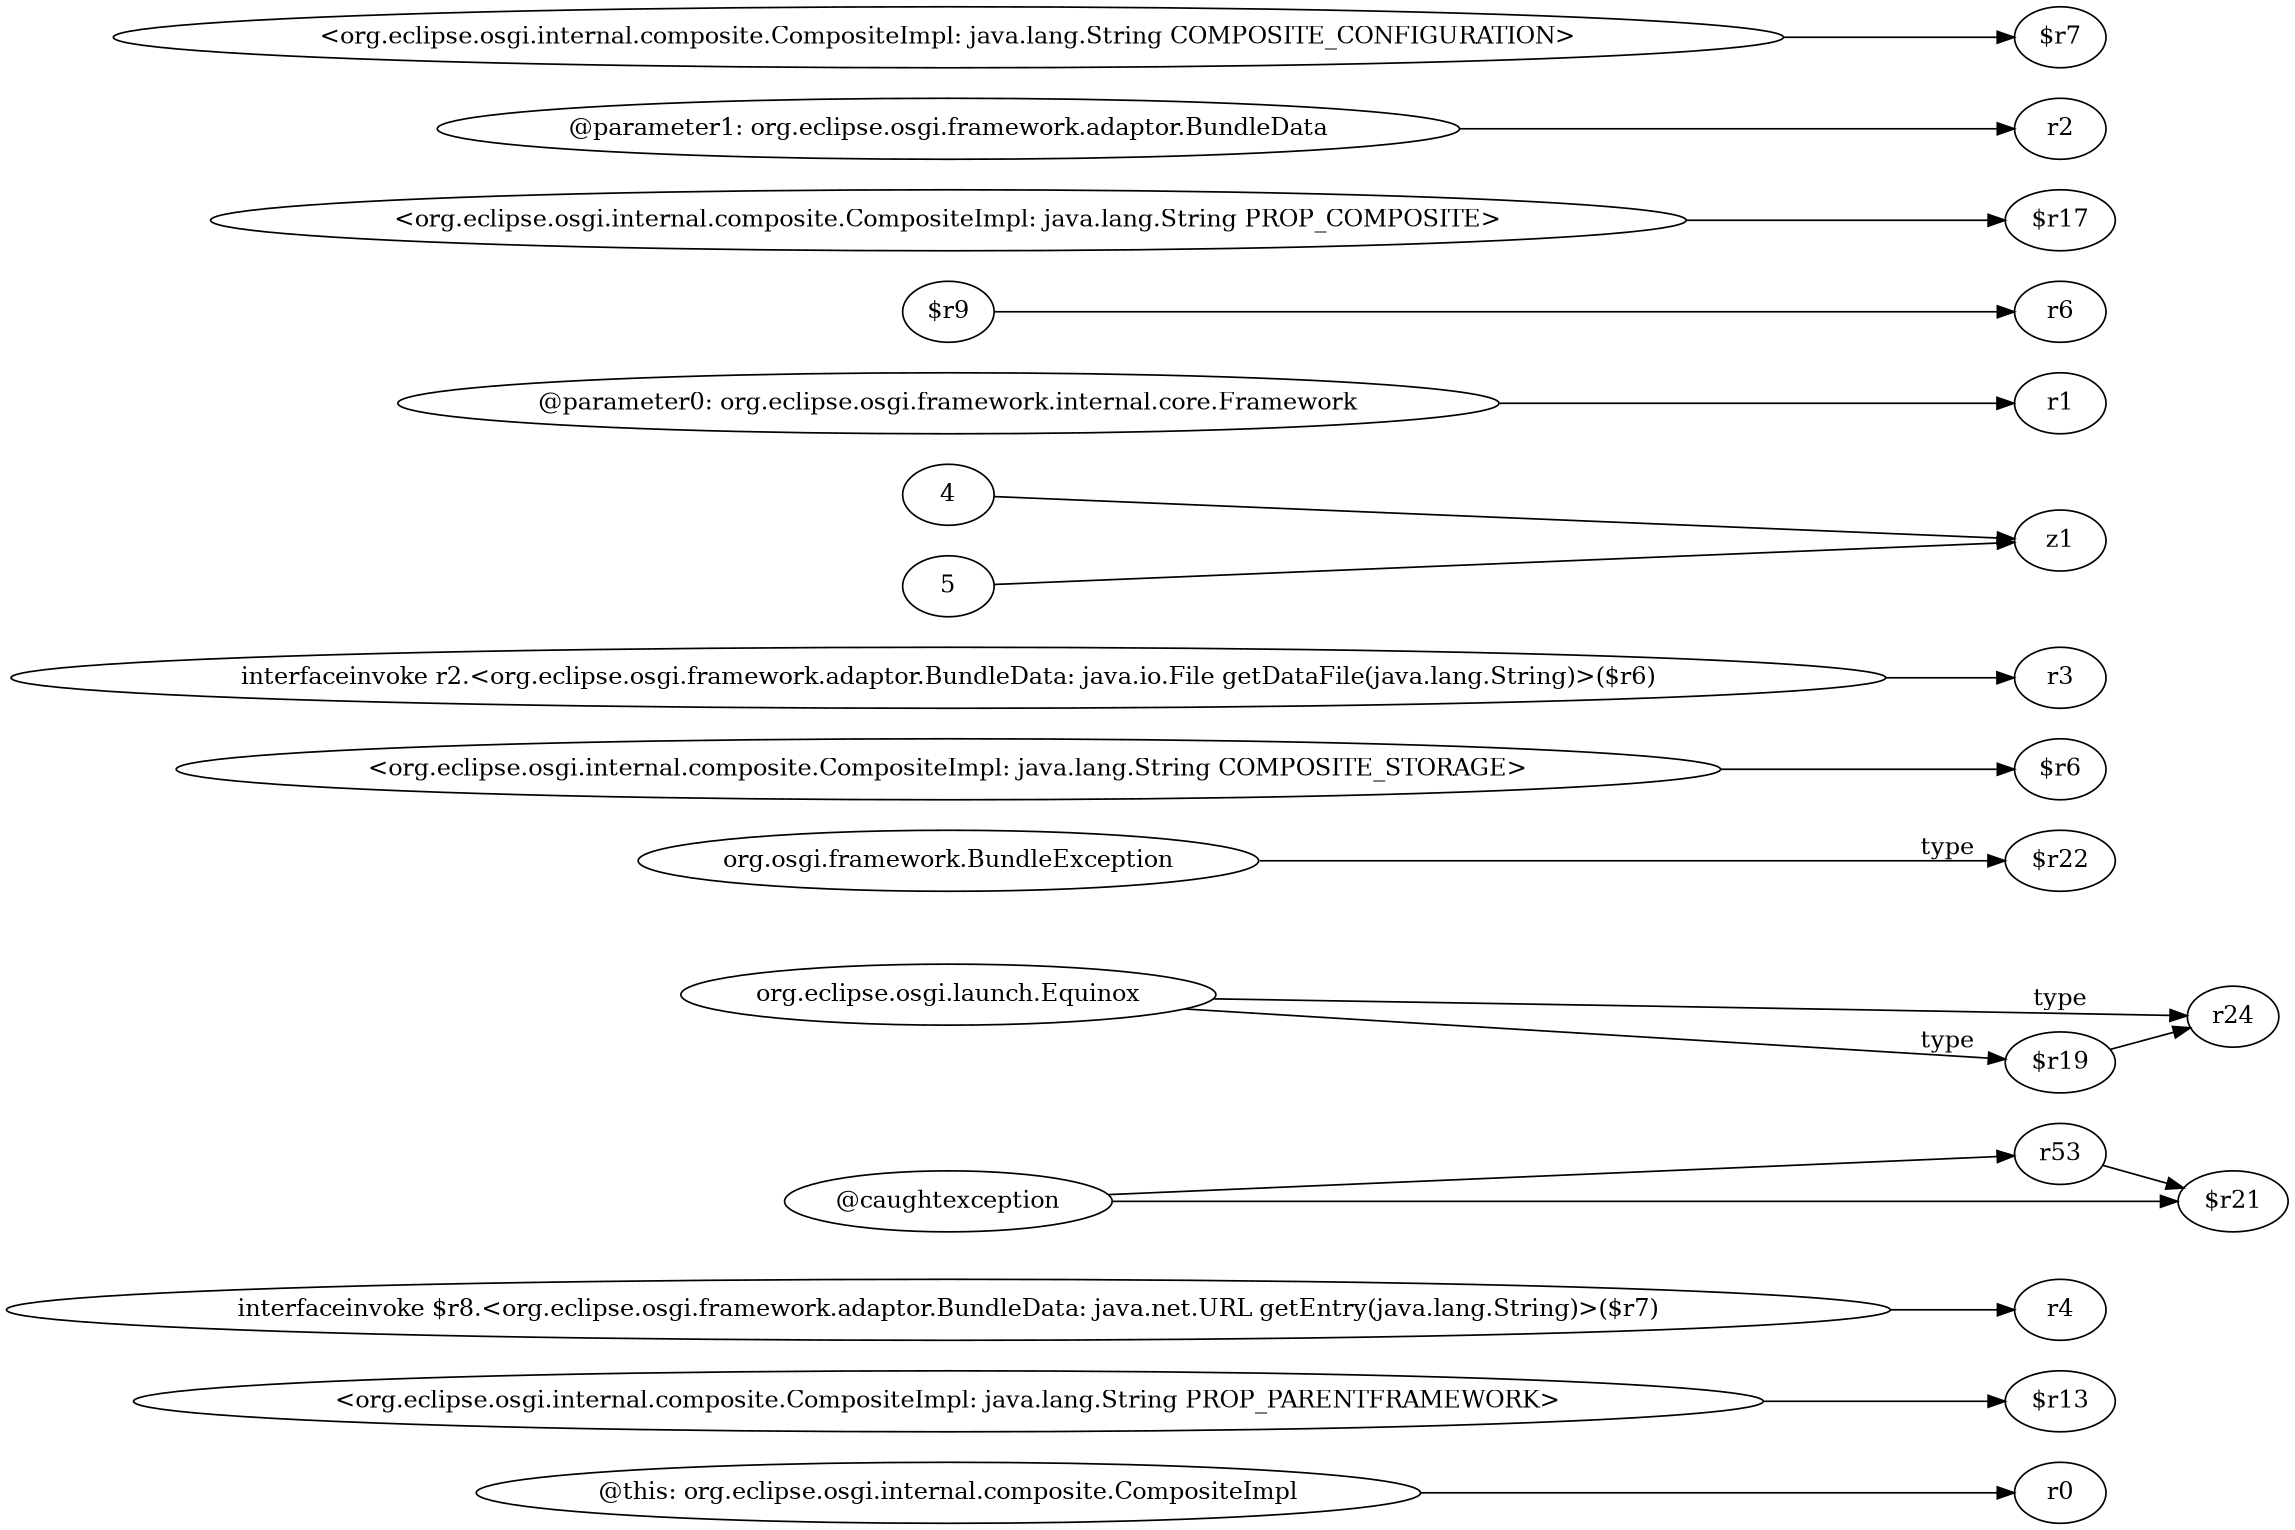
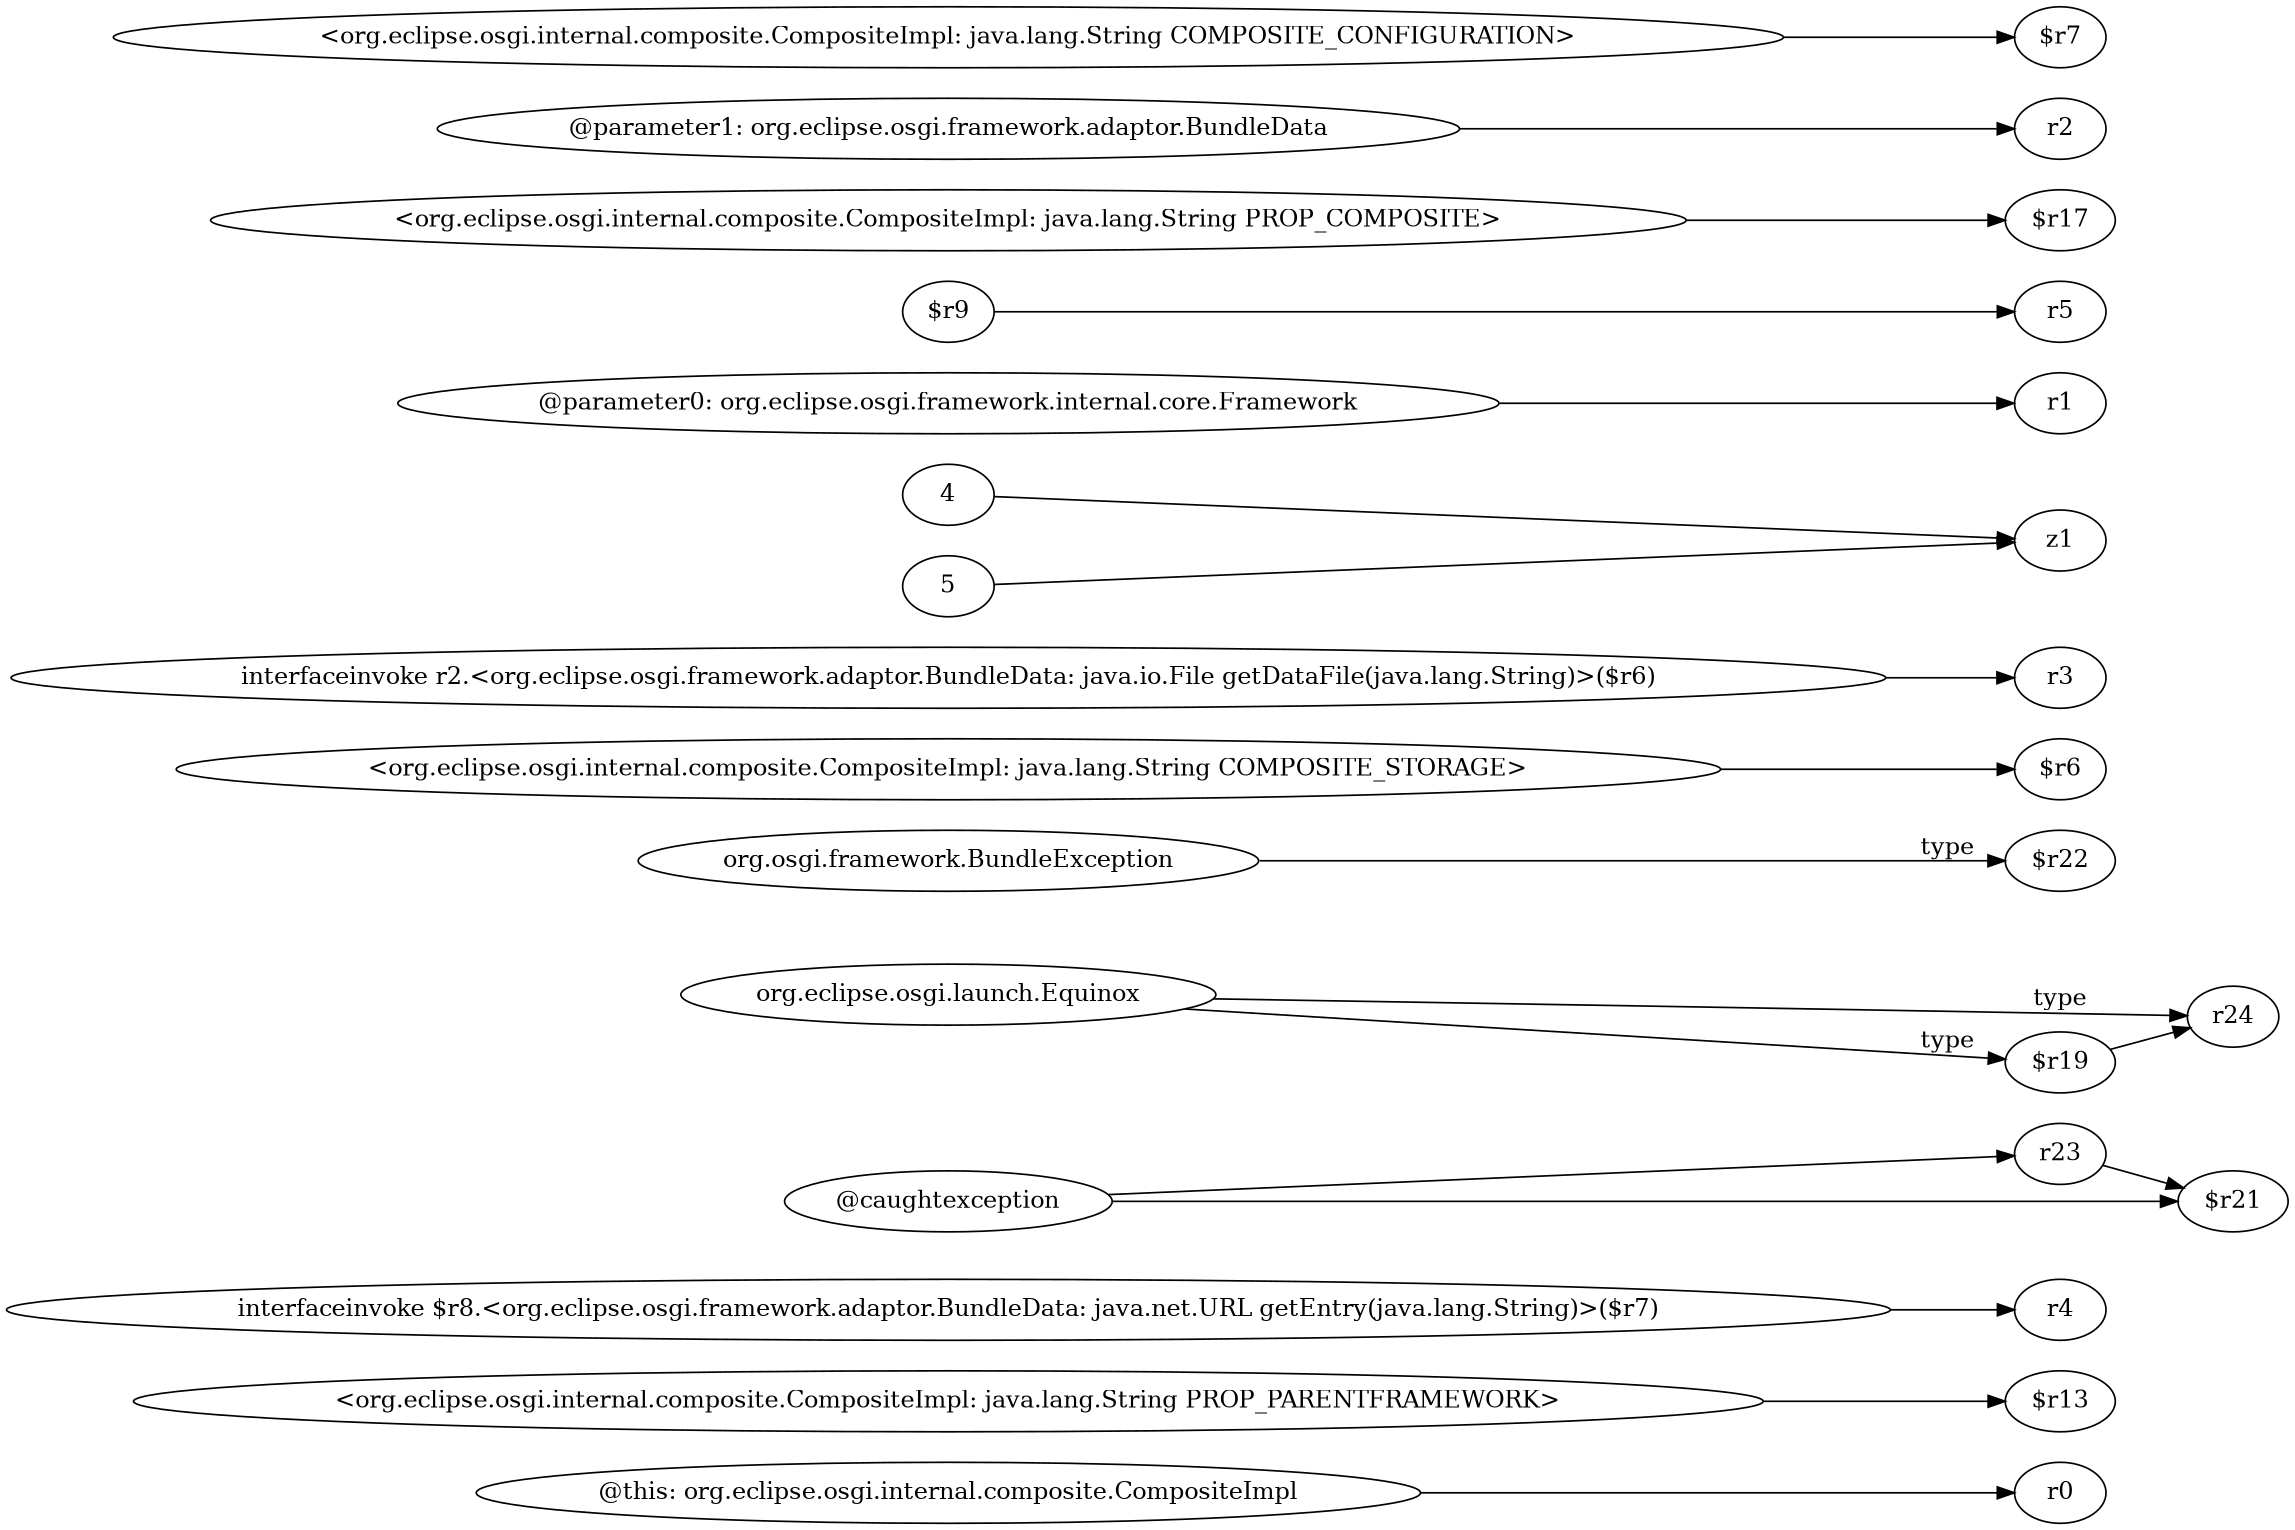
(2060, 312) -> (2060, 312)
(2060, 1154) -> (2060, 1154)
